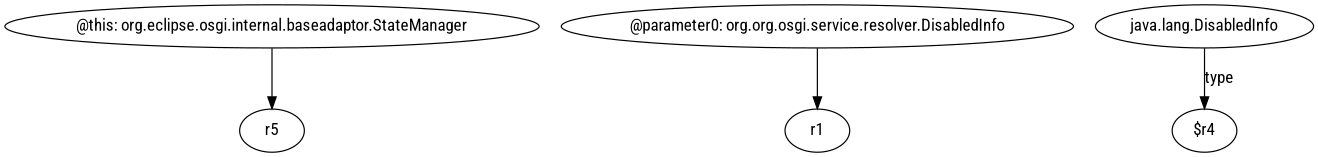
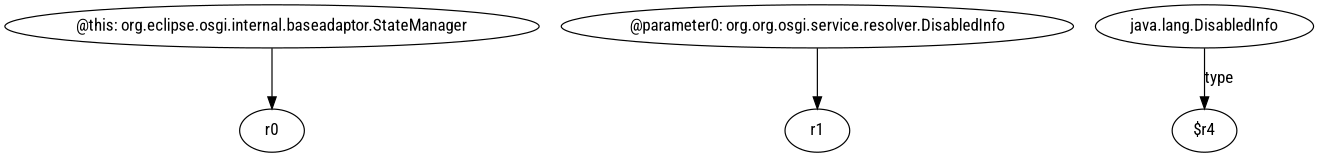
(272, 131) -> (272, 131)
